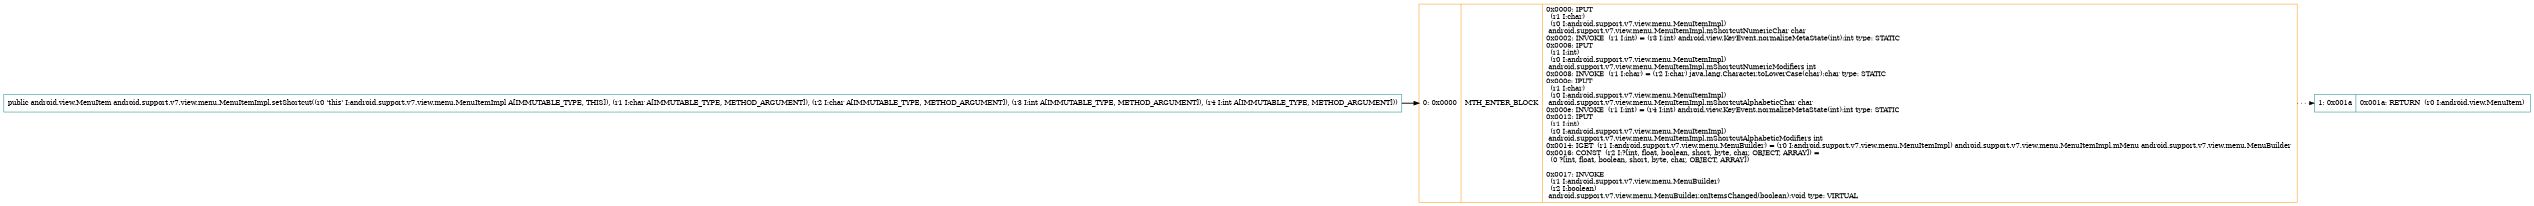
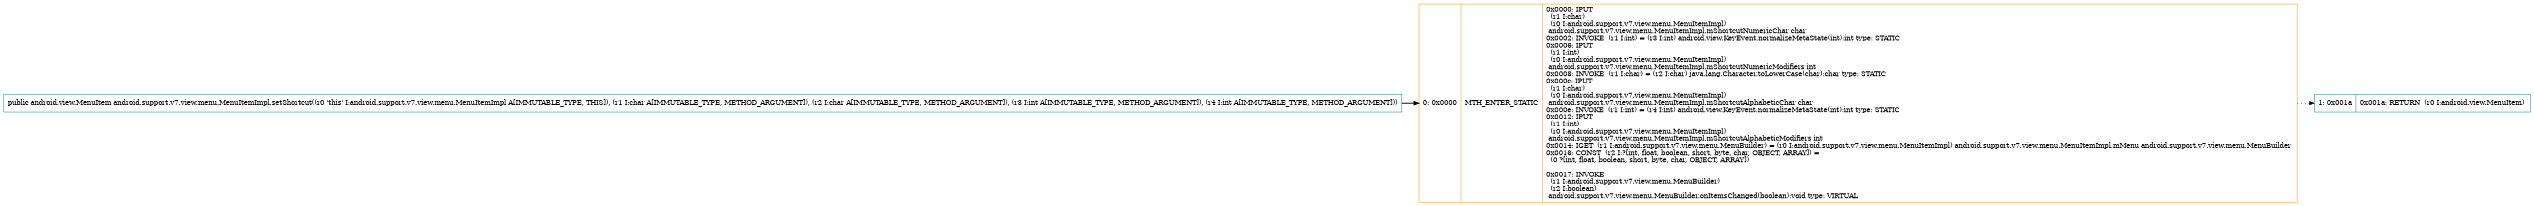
(1502, 103) -> (1502, 103)
